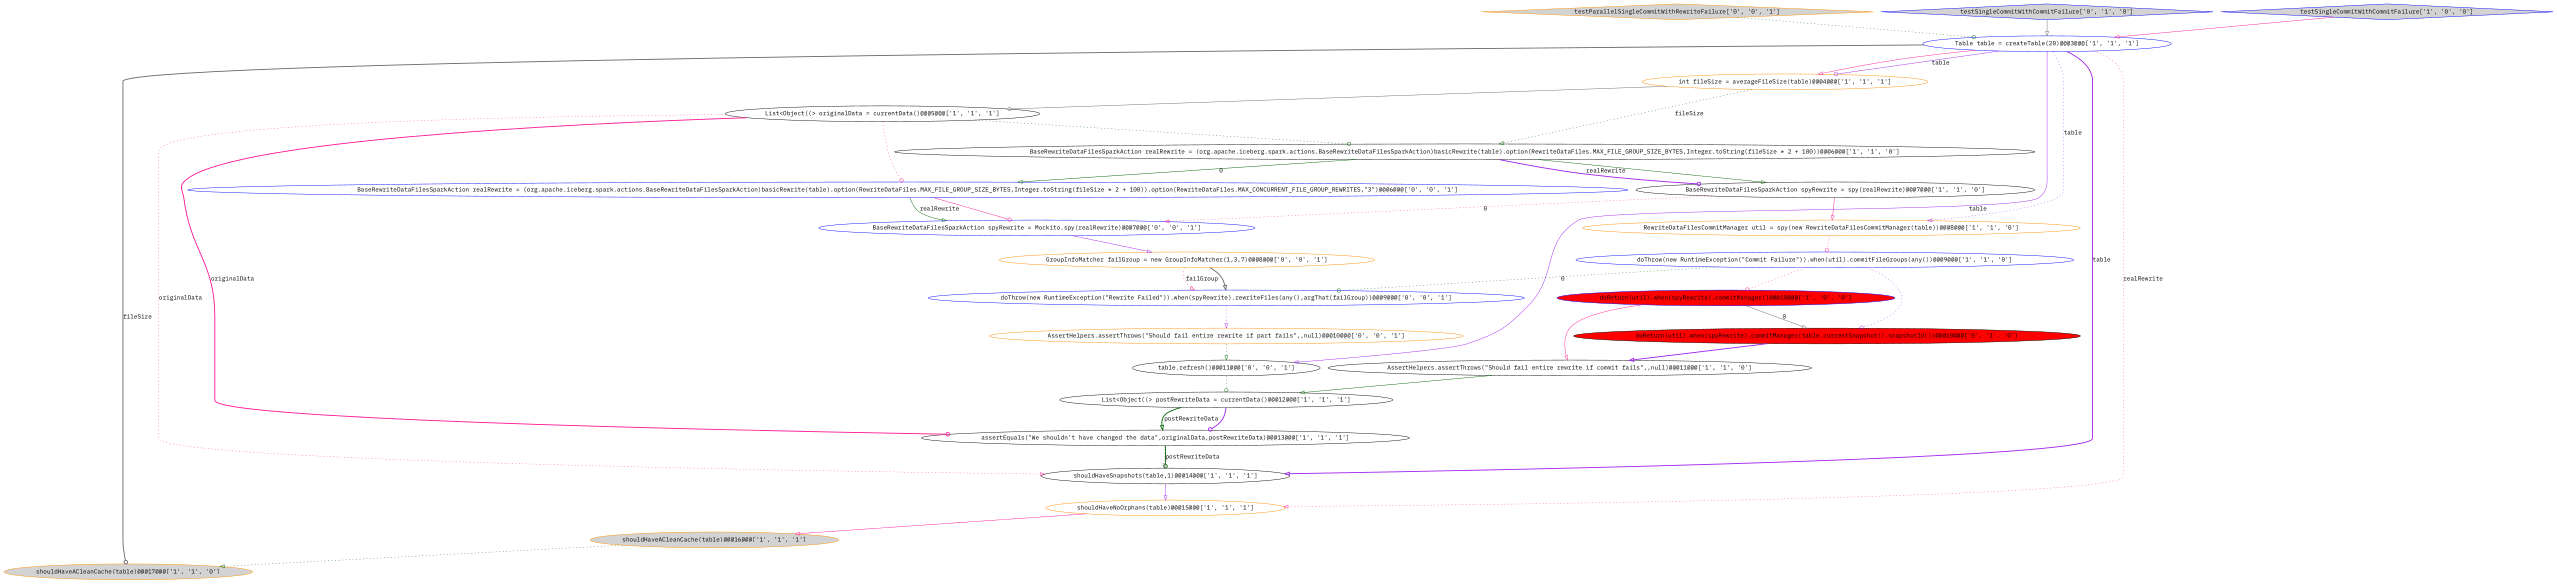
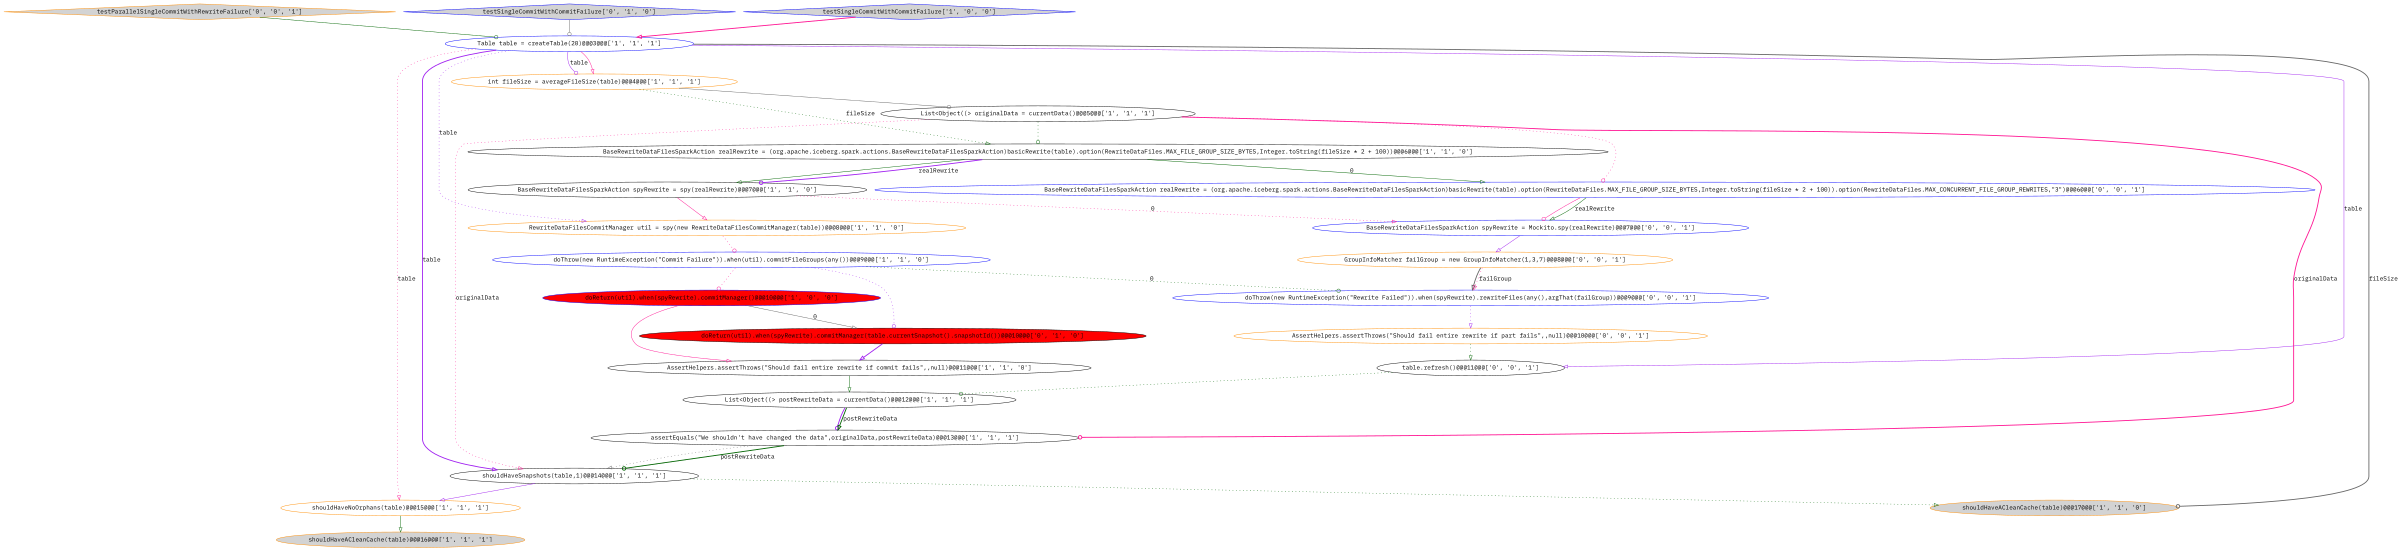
(2047, 26) -> (569, 26)
(1855, 27) -> (377, 27)
(2226, 27) -> (749, 27)
(2143, 279) -> (407, 279)
(943, 524) -> (401, 522)
(424, 556) -> (1312, 492)
